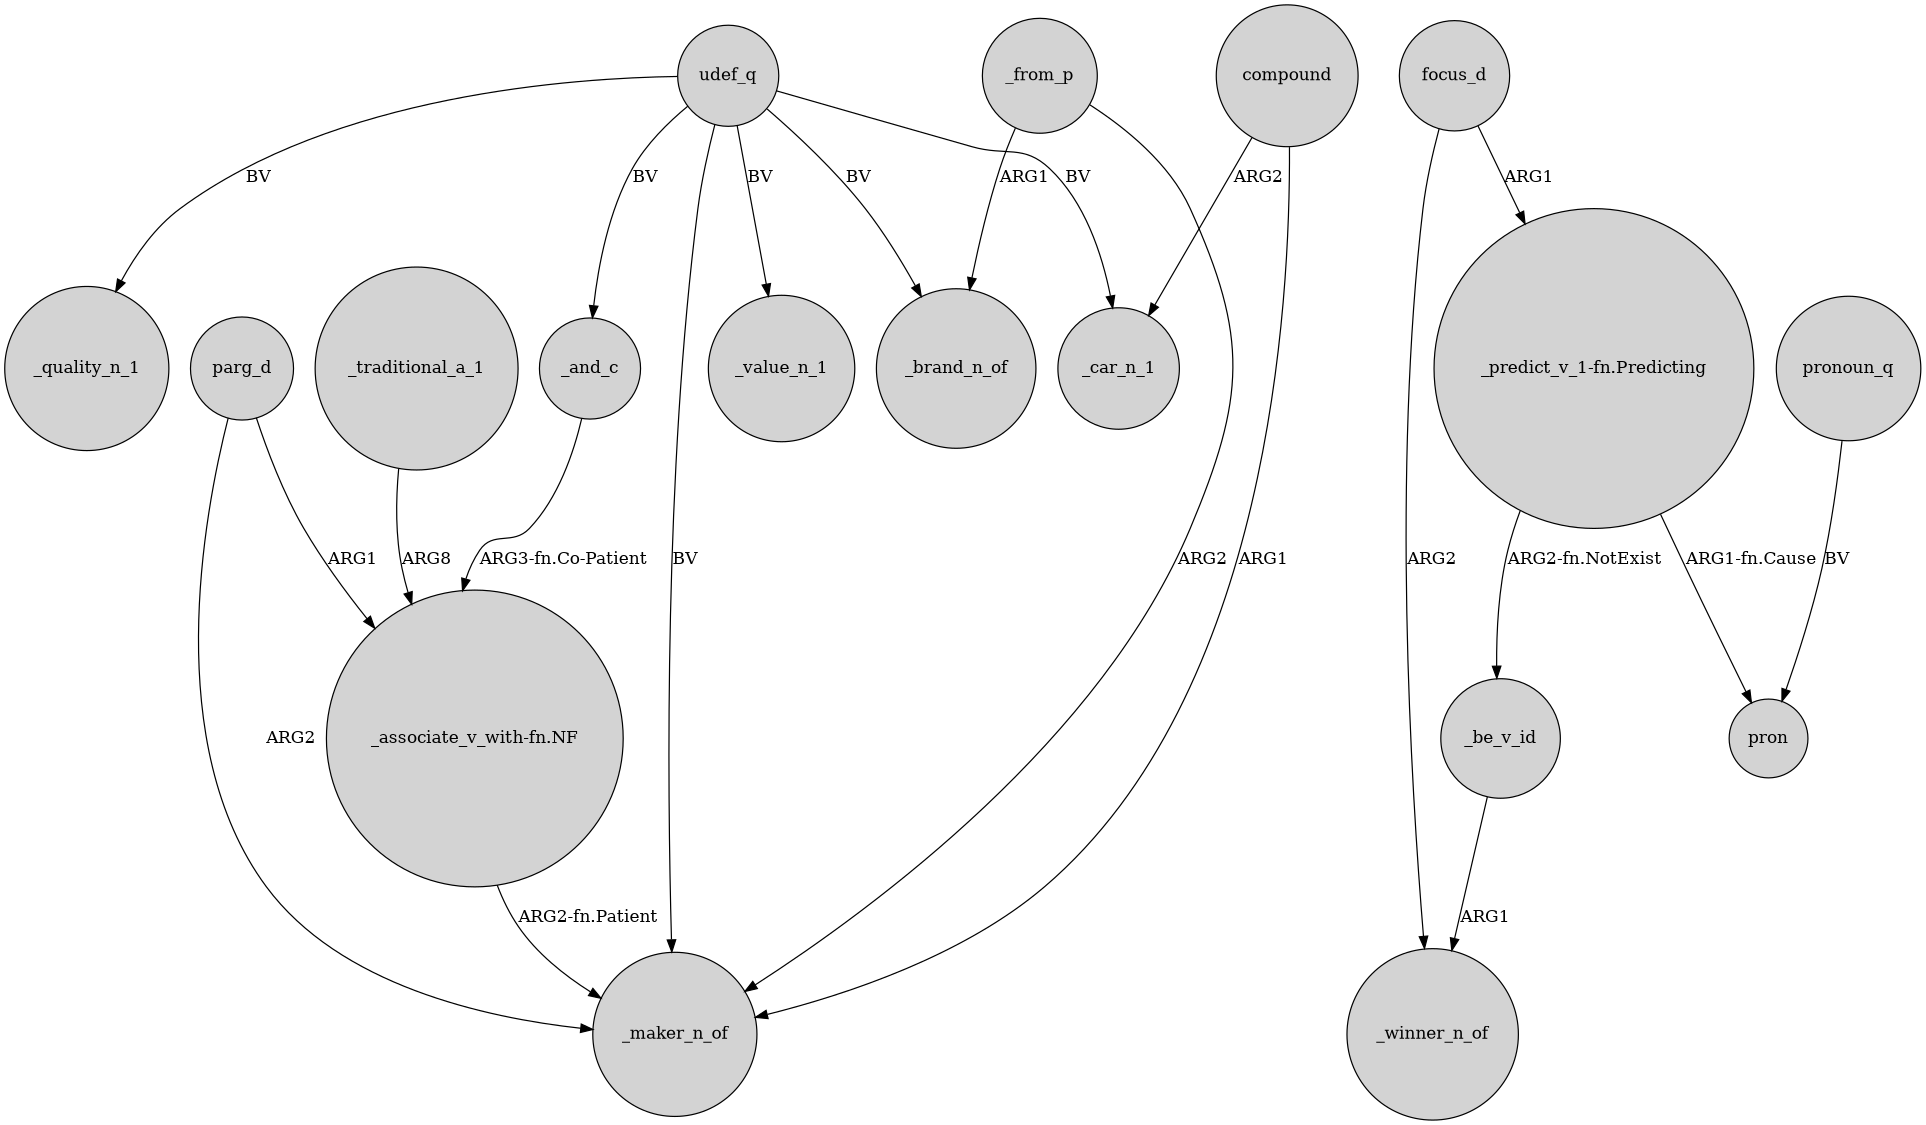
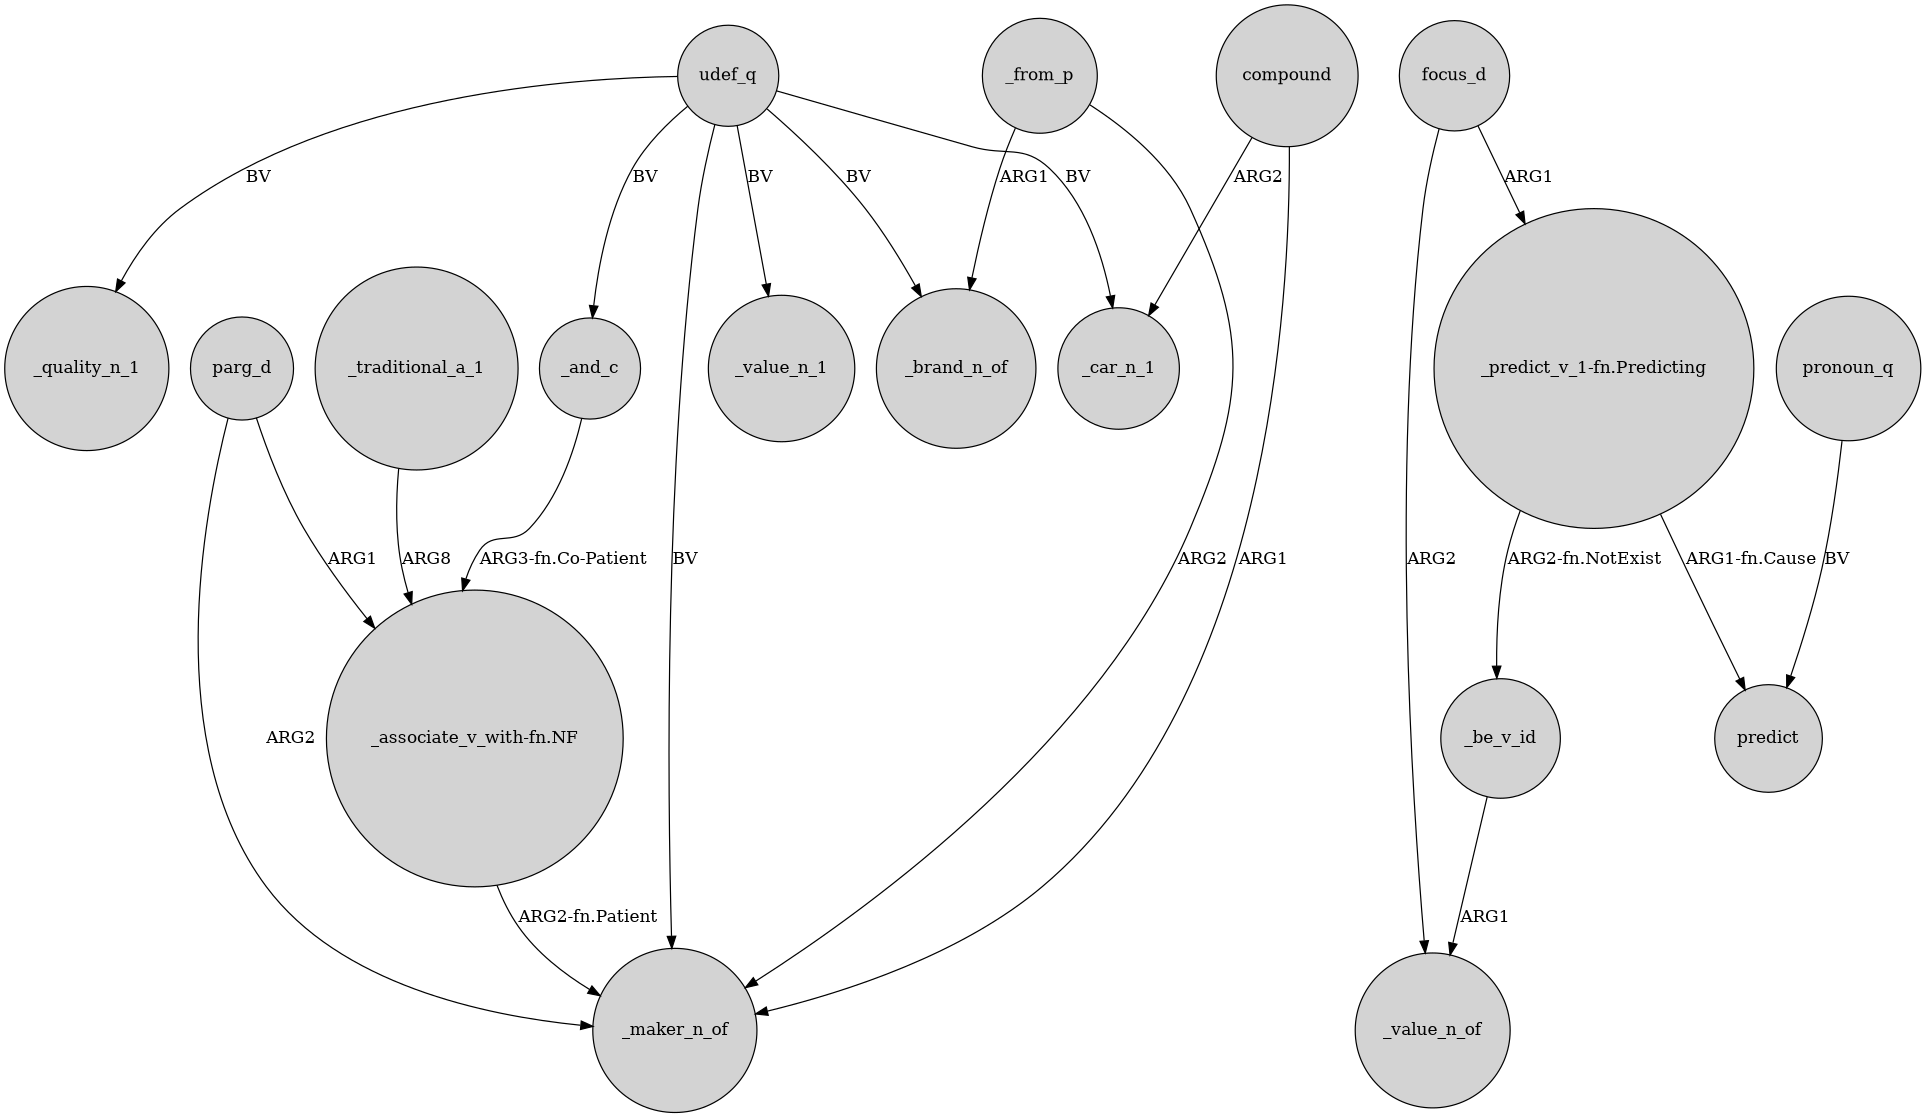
(1769, 738) -> (1769, 738)
(1433, 1034) -> (1433, 1030)
